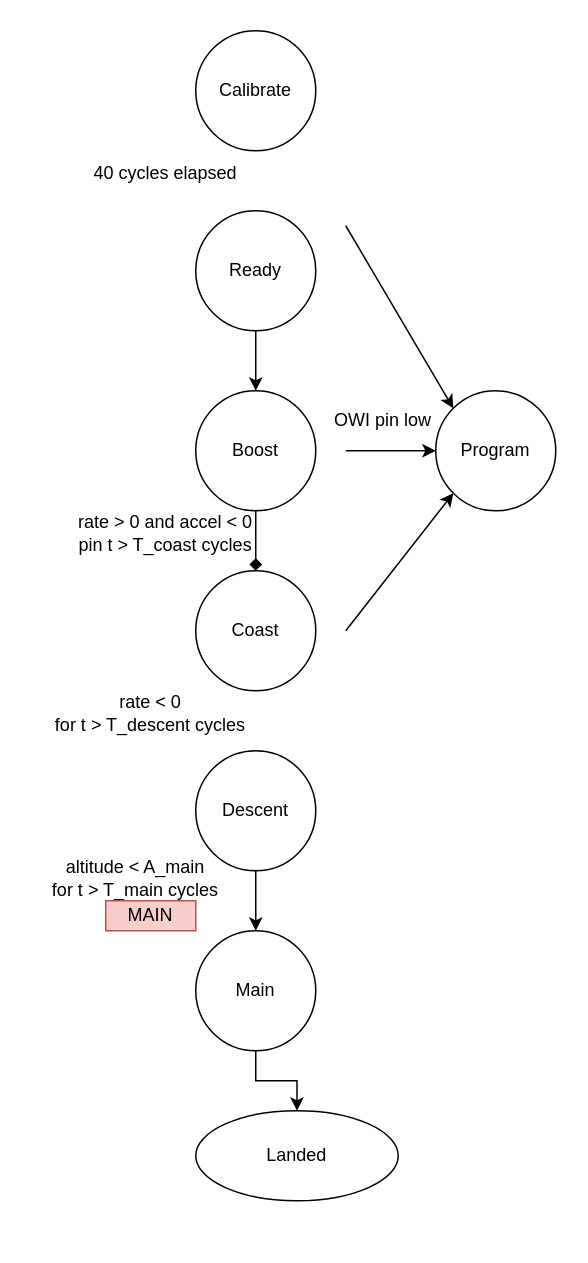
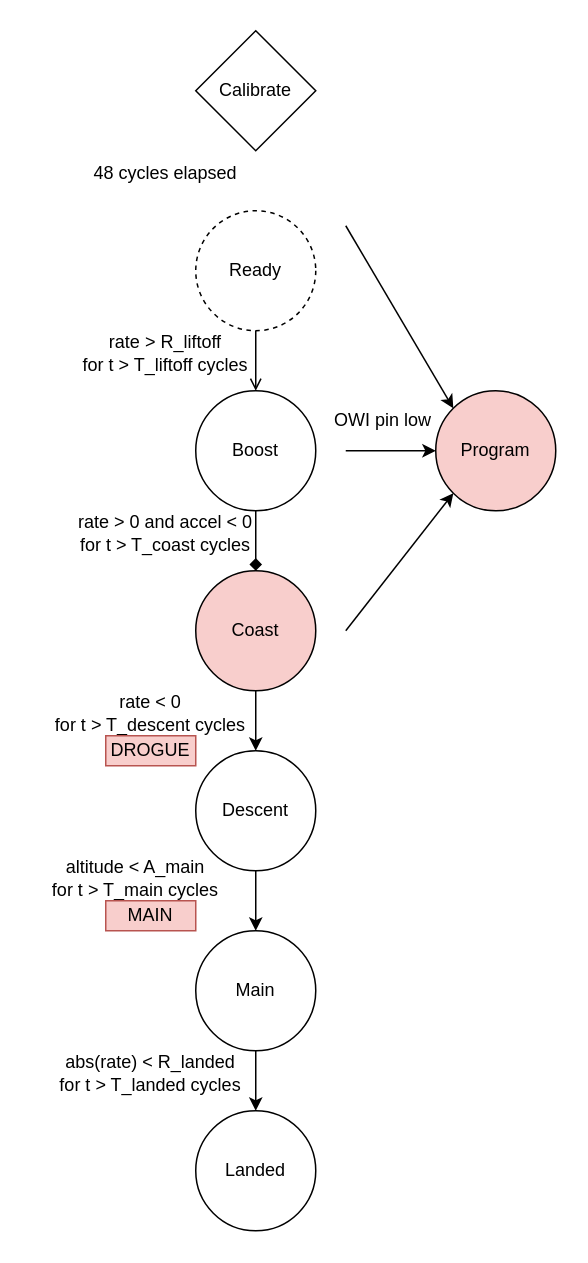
(256, 91) -> (256, 91)
(166, 173) -> (166, 173)
(256, 271) -> (256, 271)
none -> (166, 353)
(256, 379) -> (256, 381)
(496, 451) -> (496, 451)
(166, 533) -> (166, 533)
(256, 631) -> (256, 631)
none -> (256, 716)
none -> (151, 751)
none -> (151, 1073)
(297, 1156) -> (256, 1171)
